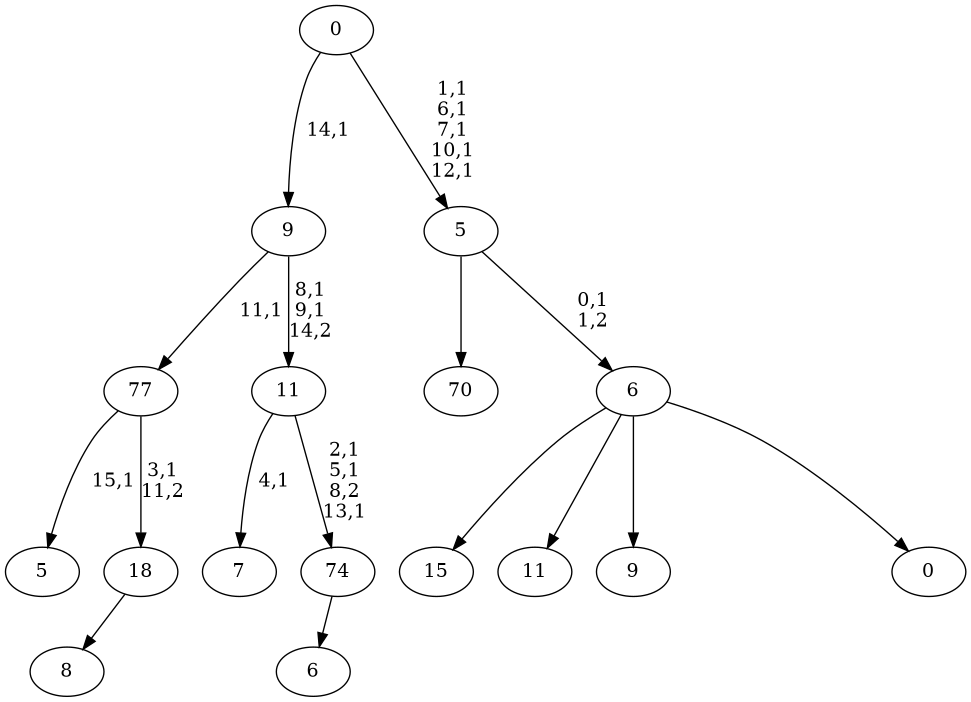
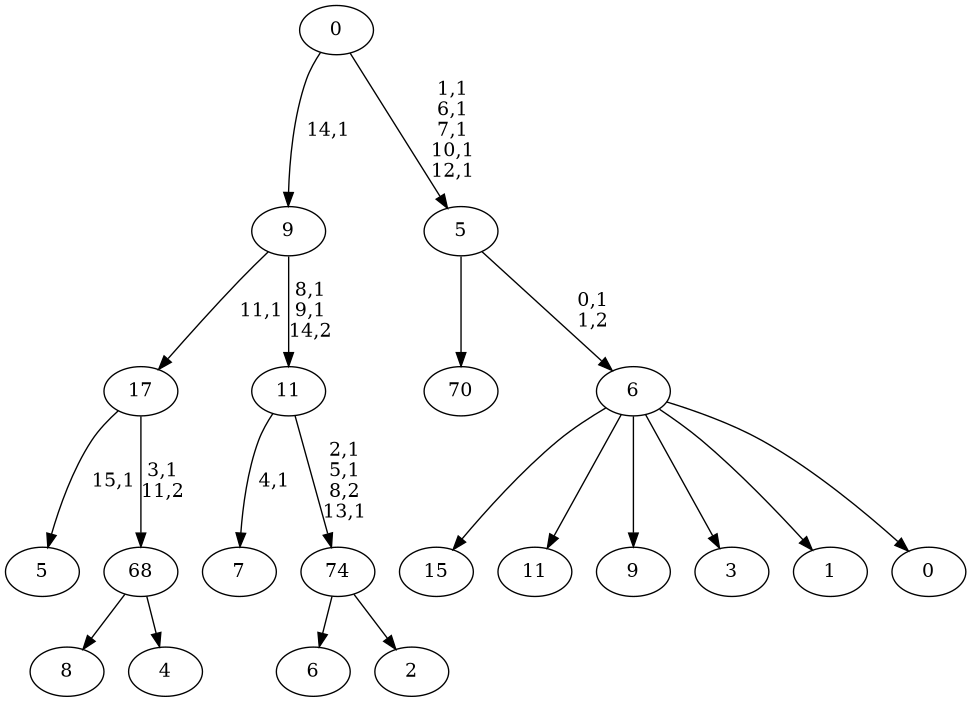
(141, 391) -> (141, 391)
(141, 572) -> (141, 572)
none -> (732, 572)
none -> (830, 572)
none -> (166, 672)
none -> (412, 672)
